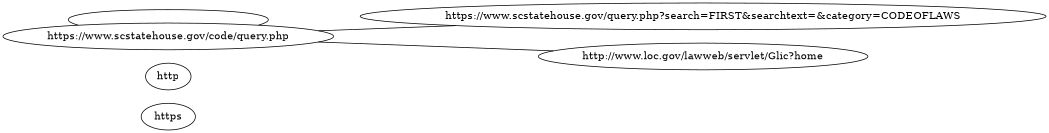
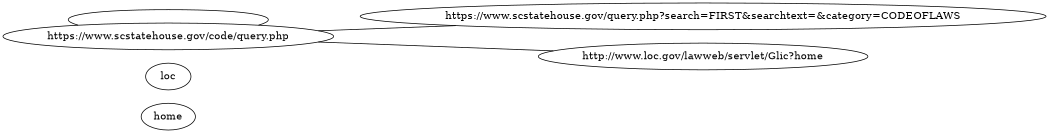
(168, 77) -> (168, 77)
(168, 117) -> (168, 117)
